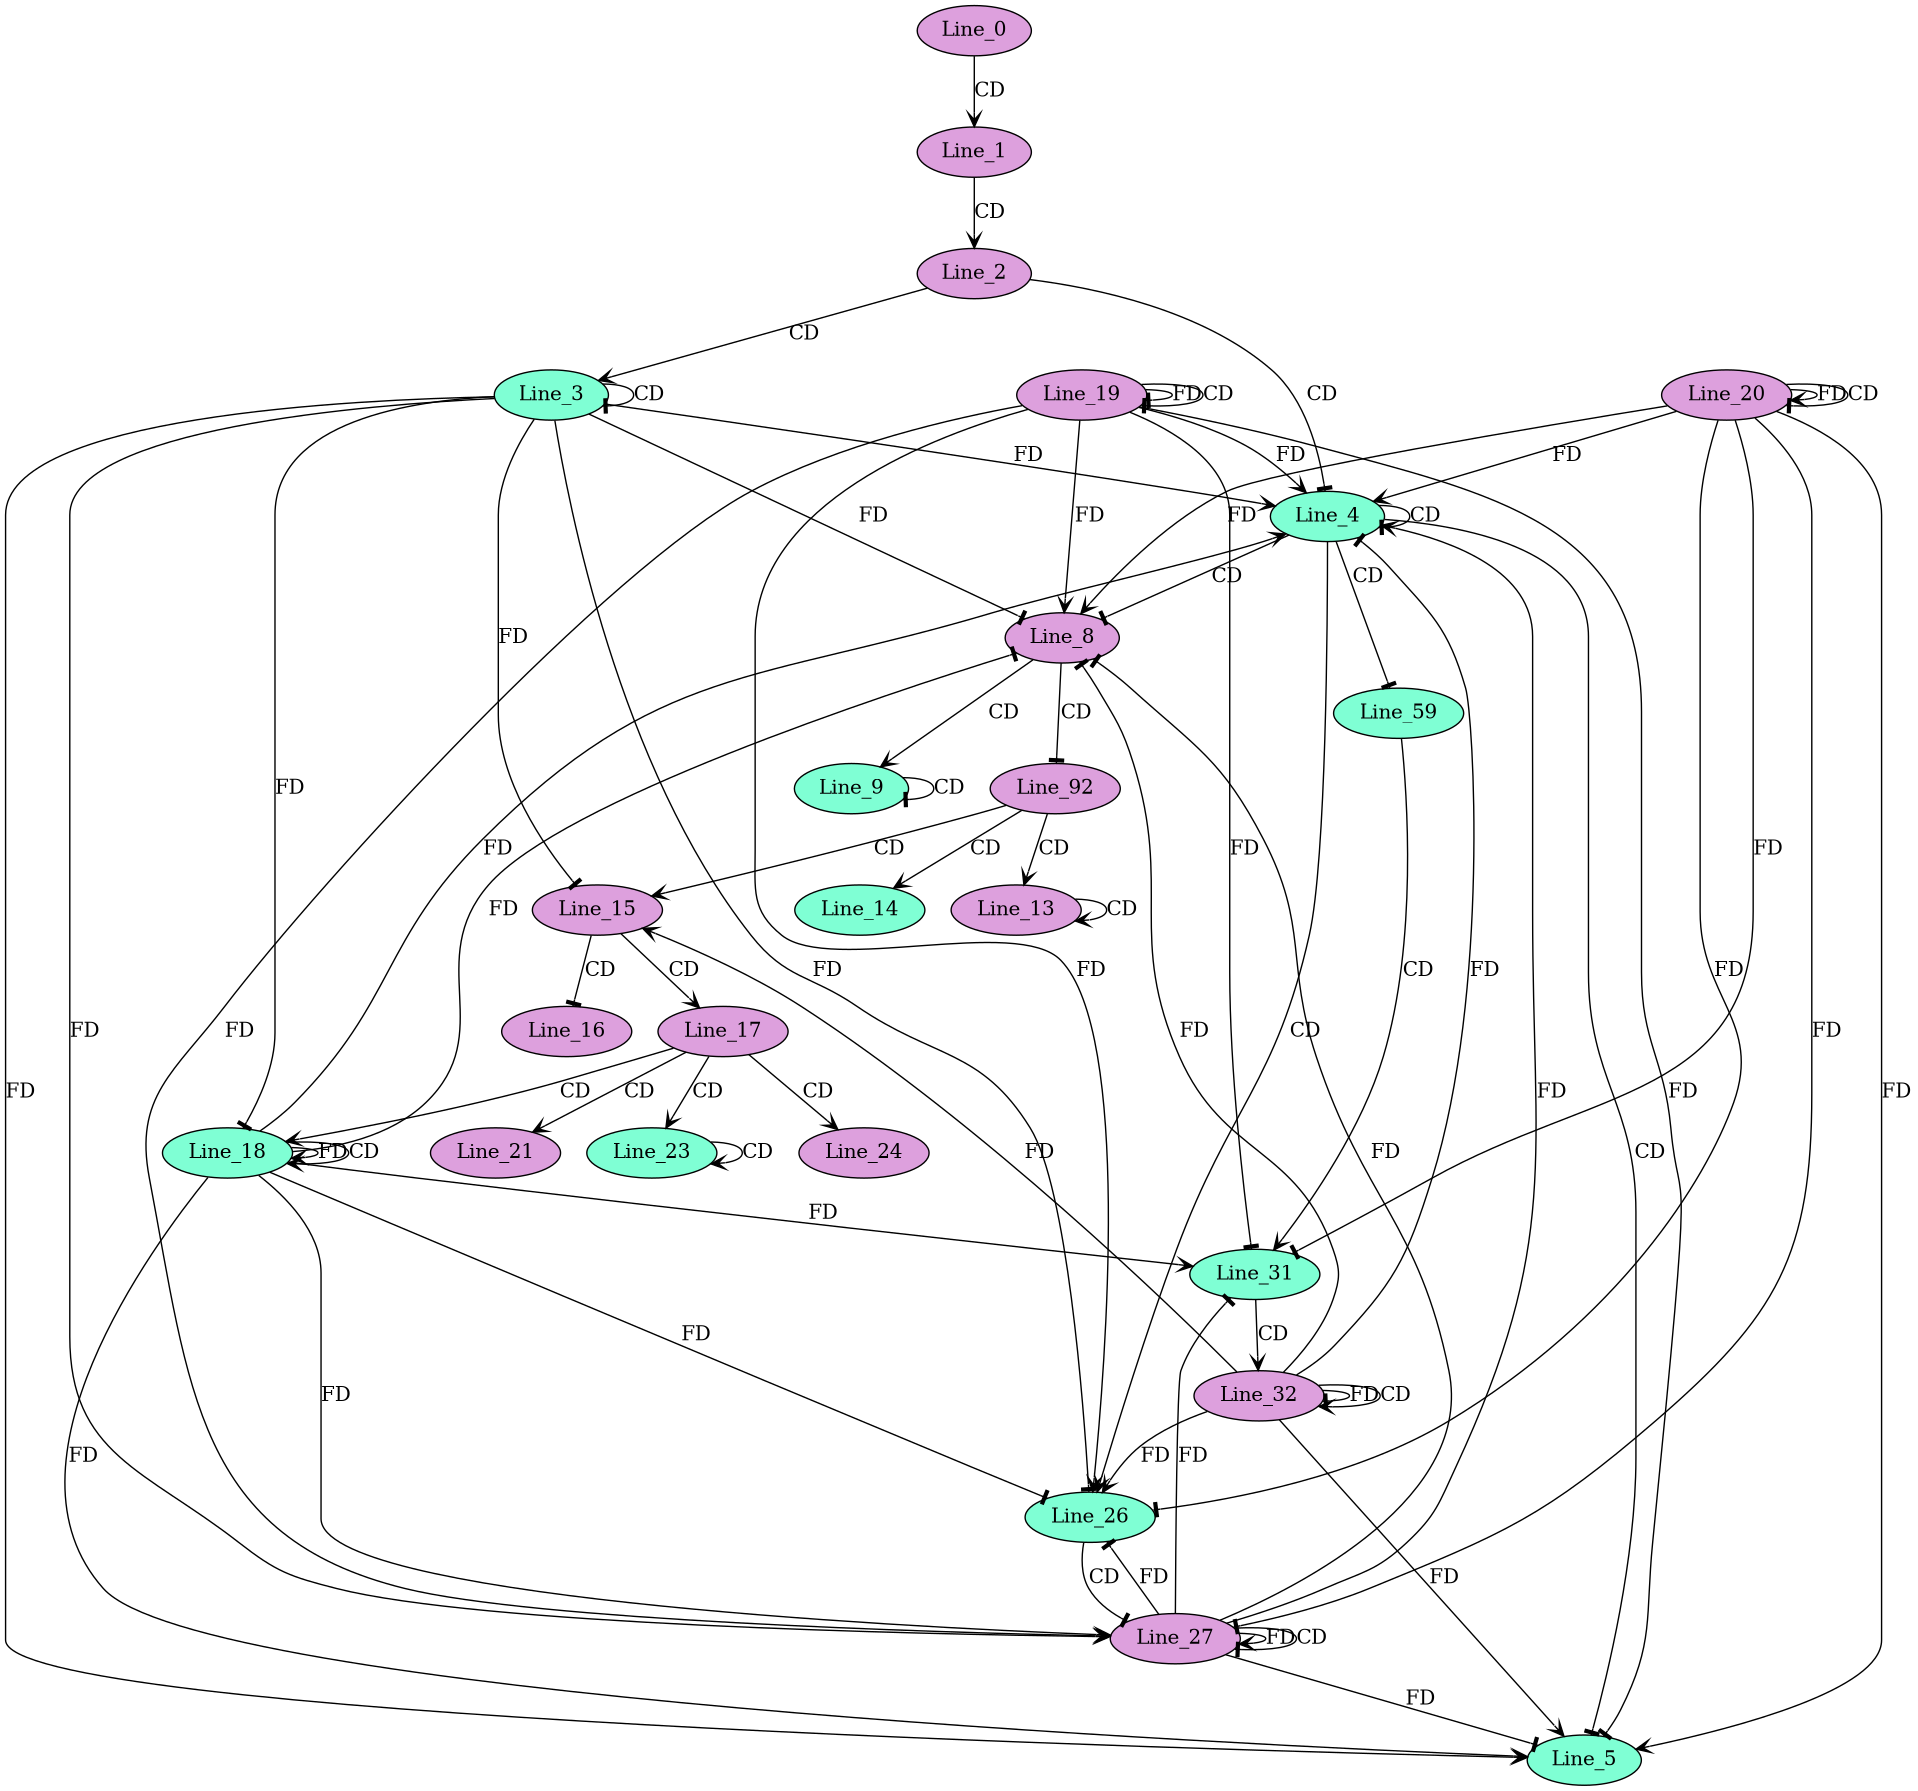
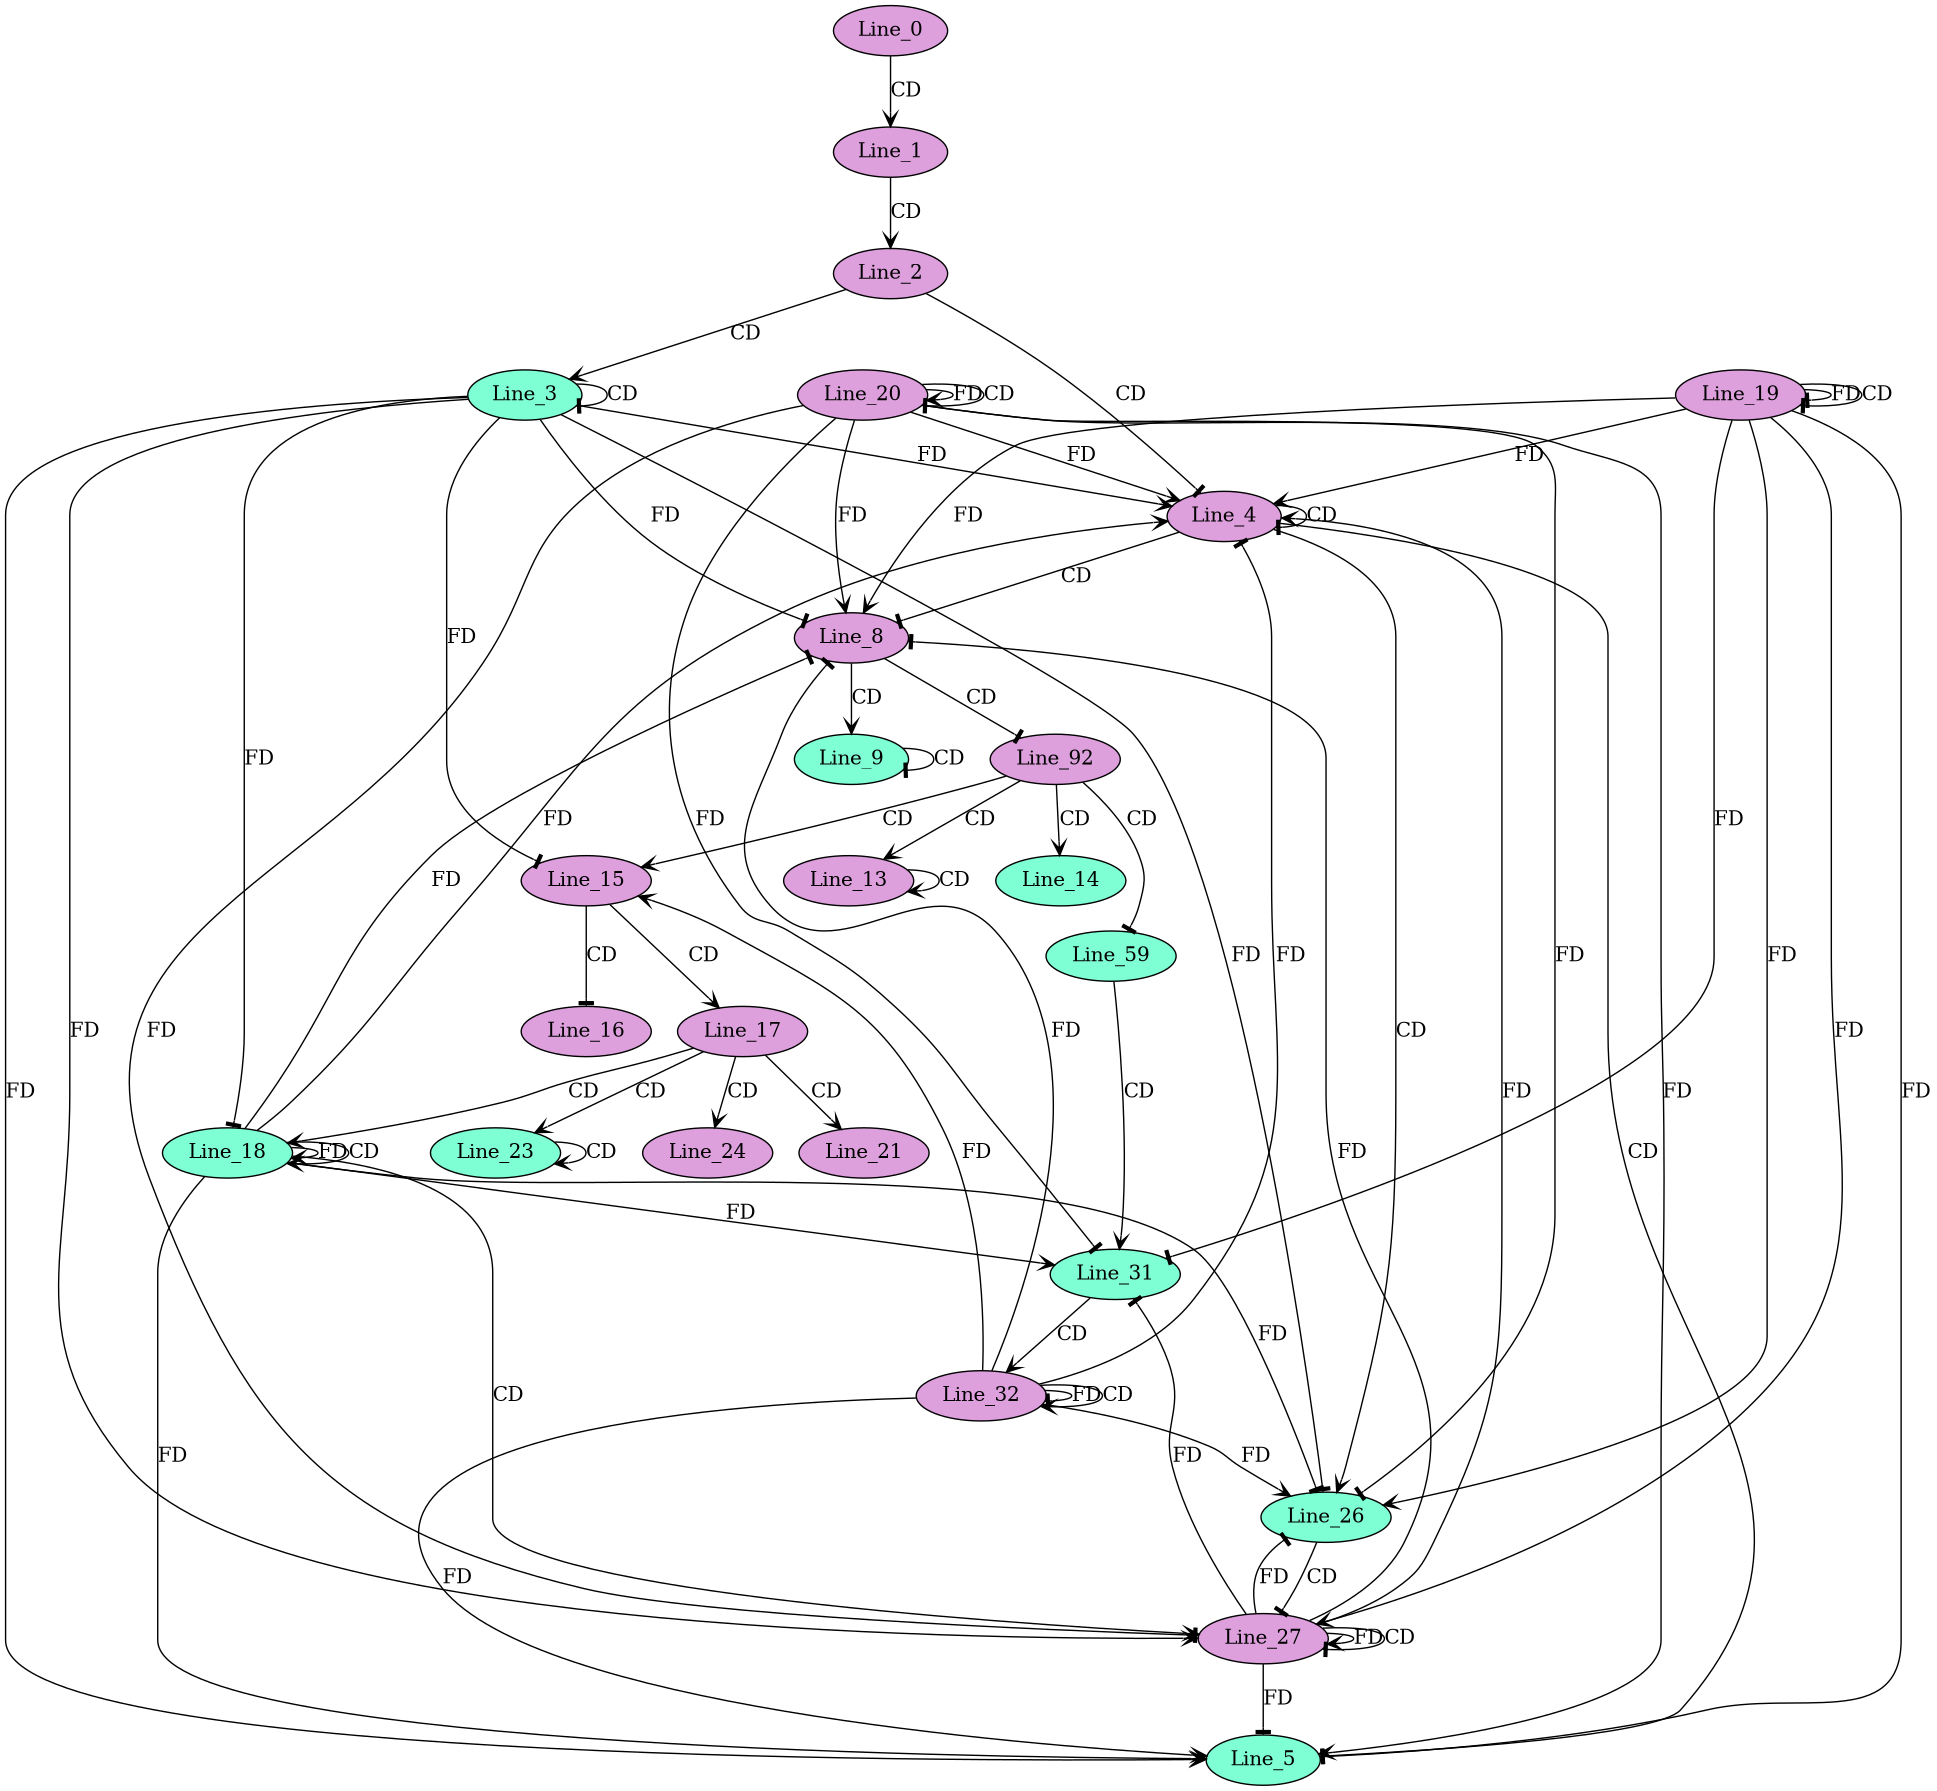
(1327, 516) -> (1224, 516)
(1362, 611) -> (1135, 846)
(336, 1396) -> (508, 1396)
